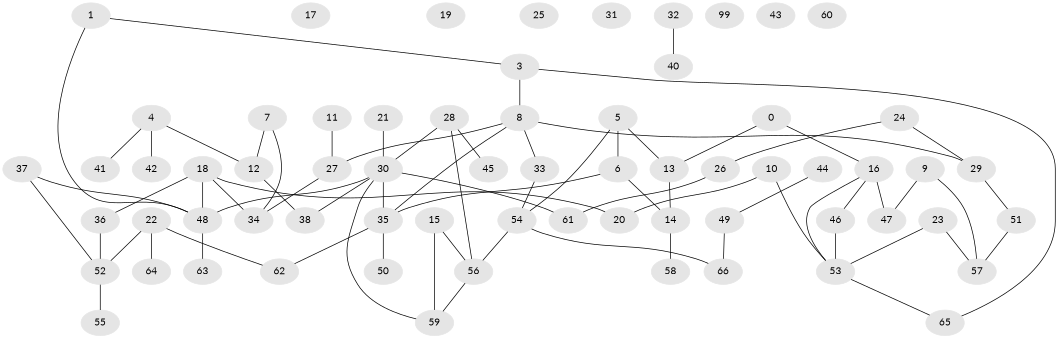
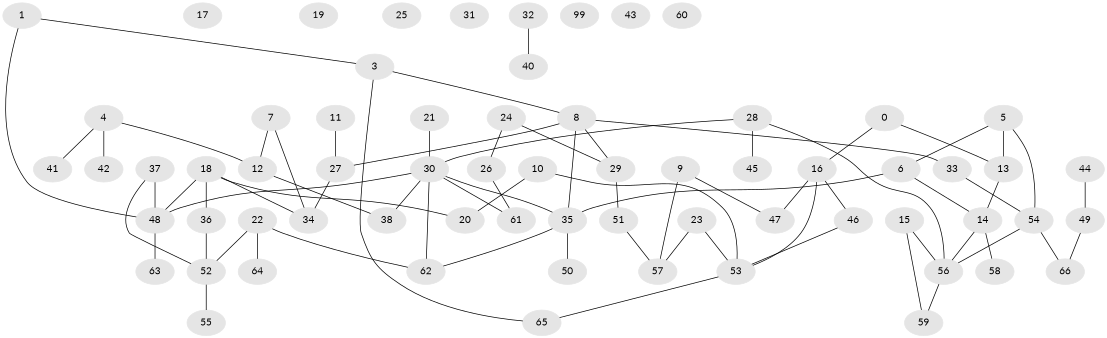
none -> (963, 246)
(349, 265) -> (428, 220)
